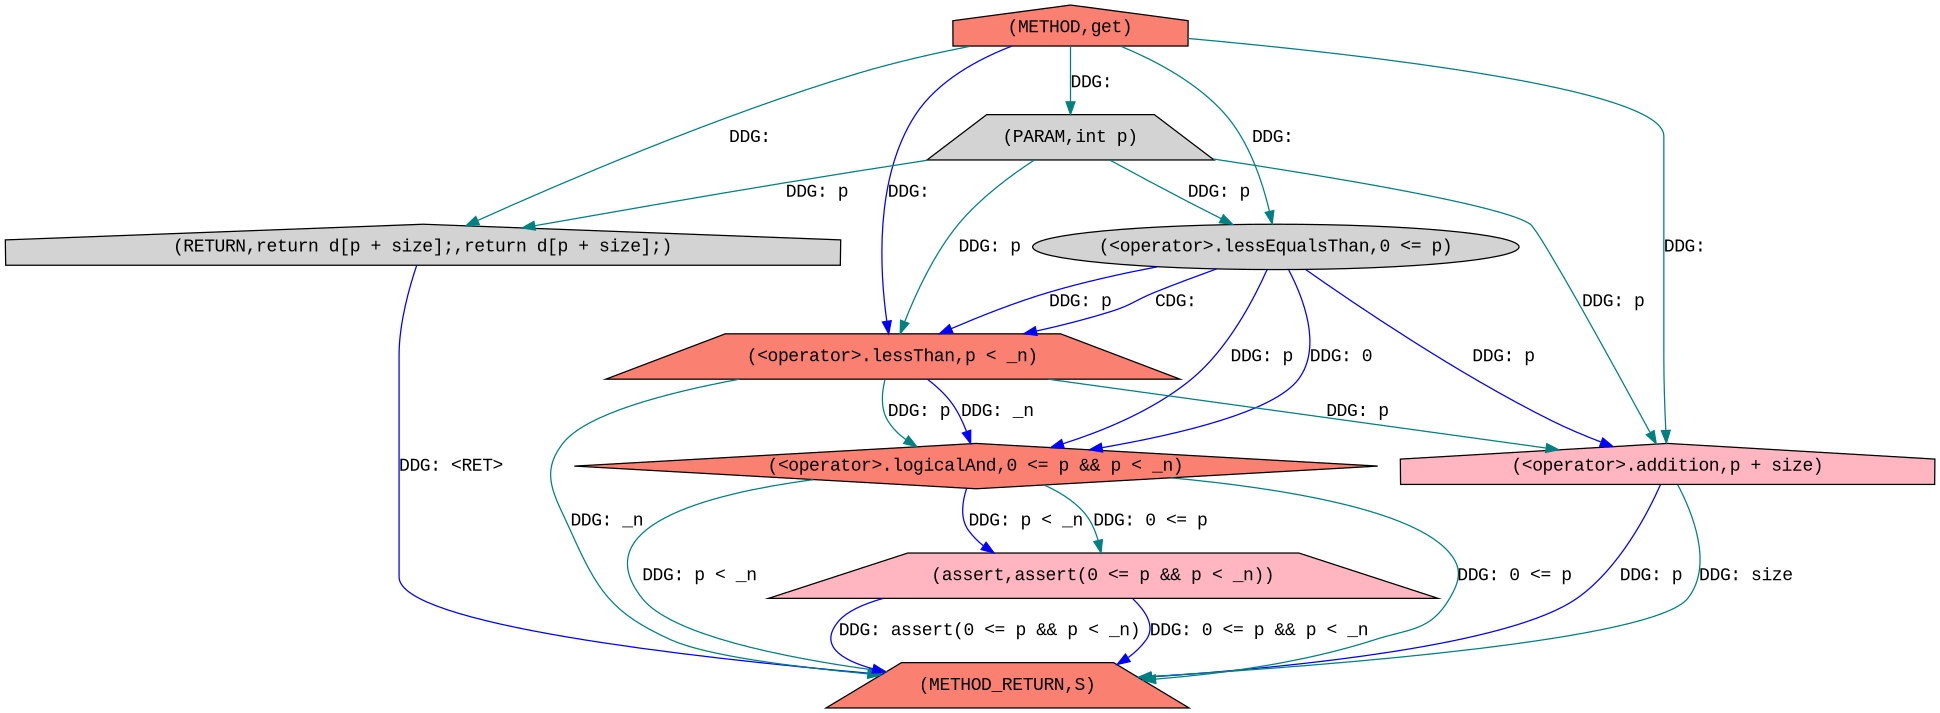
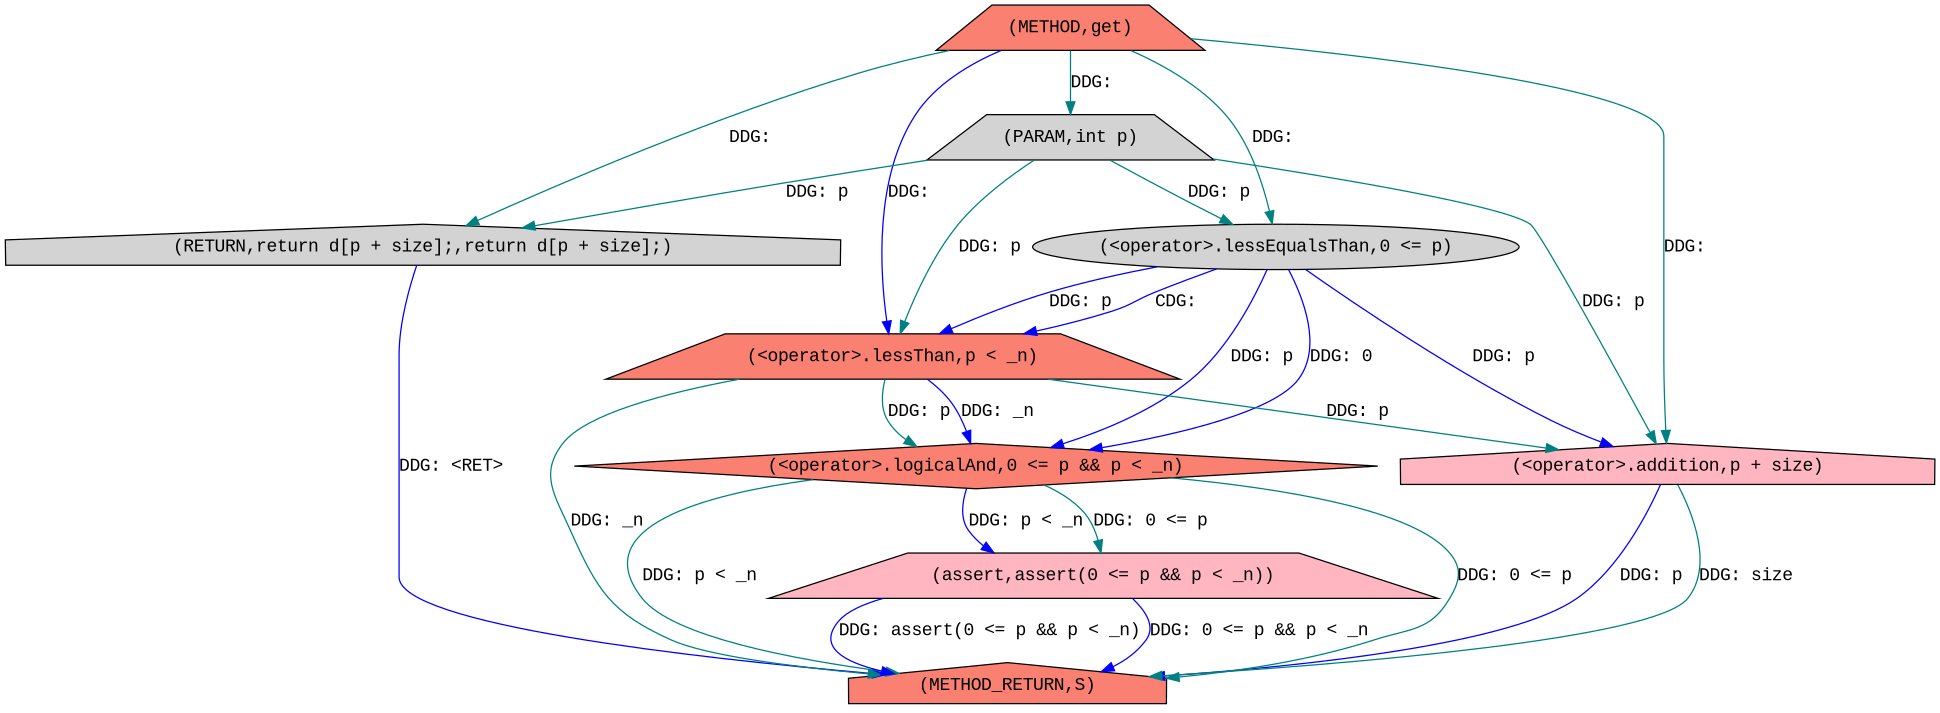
(1070, 28) -> (1070, 28)
(1008, 685) -> (1008, 685)
